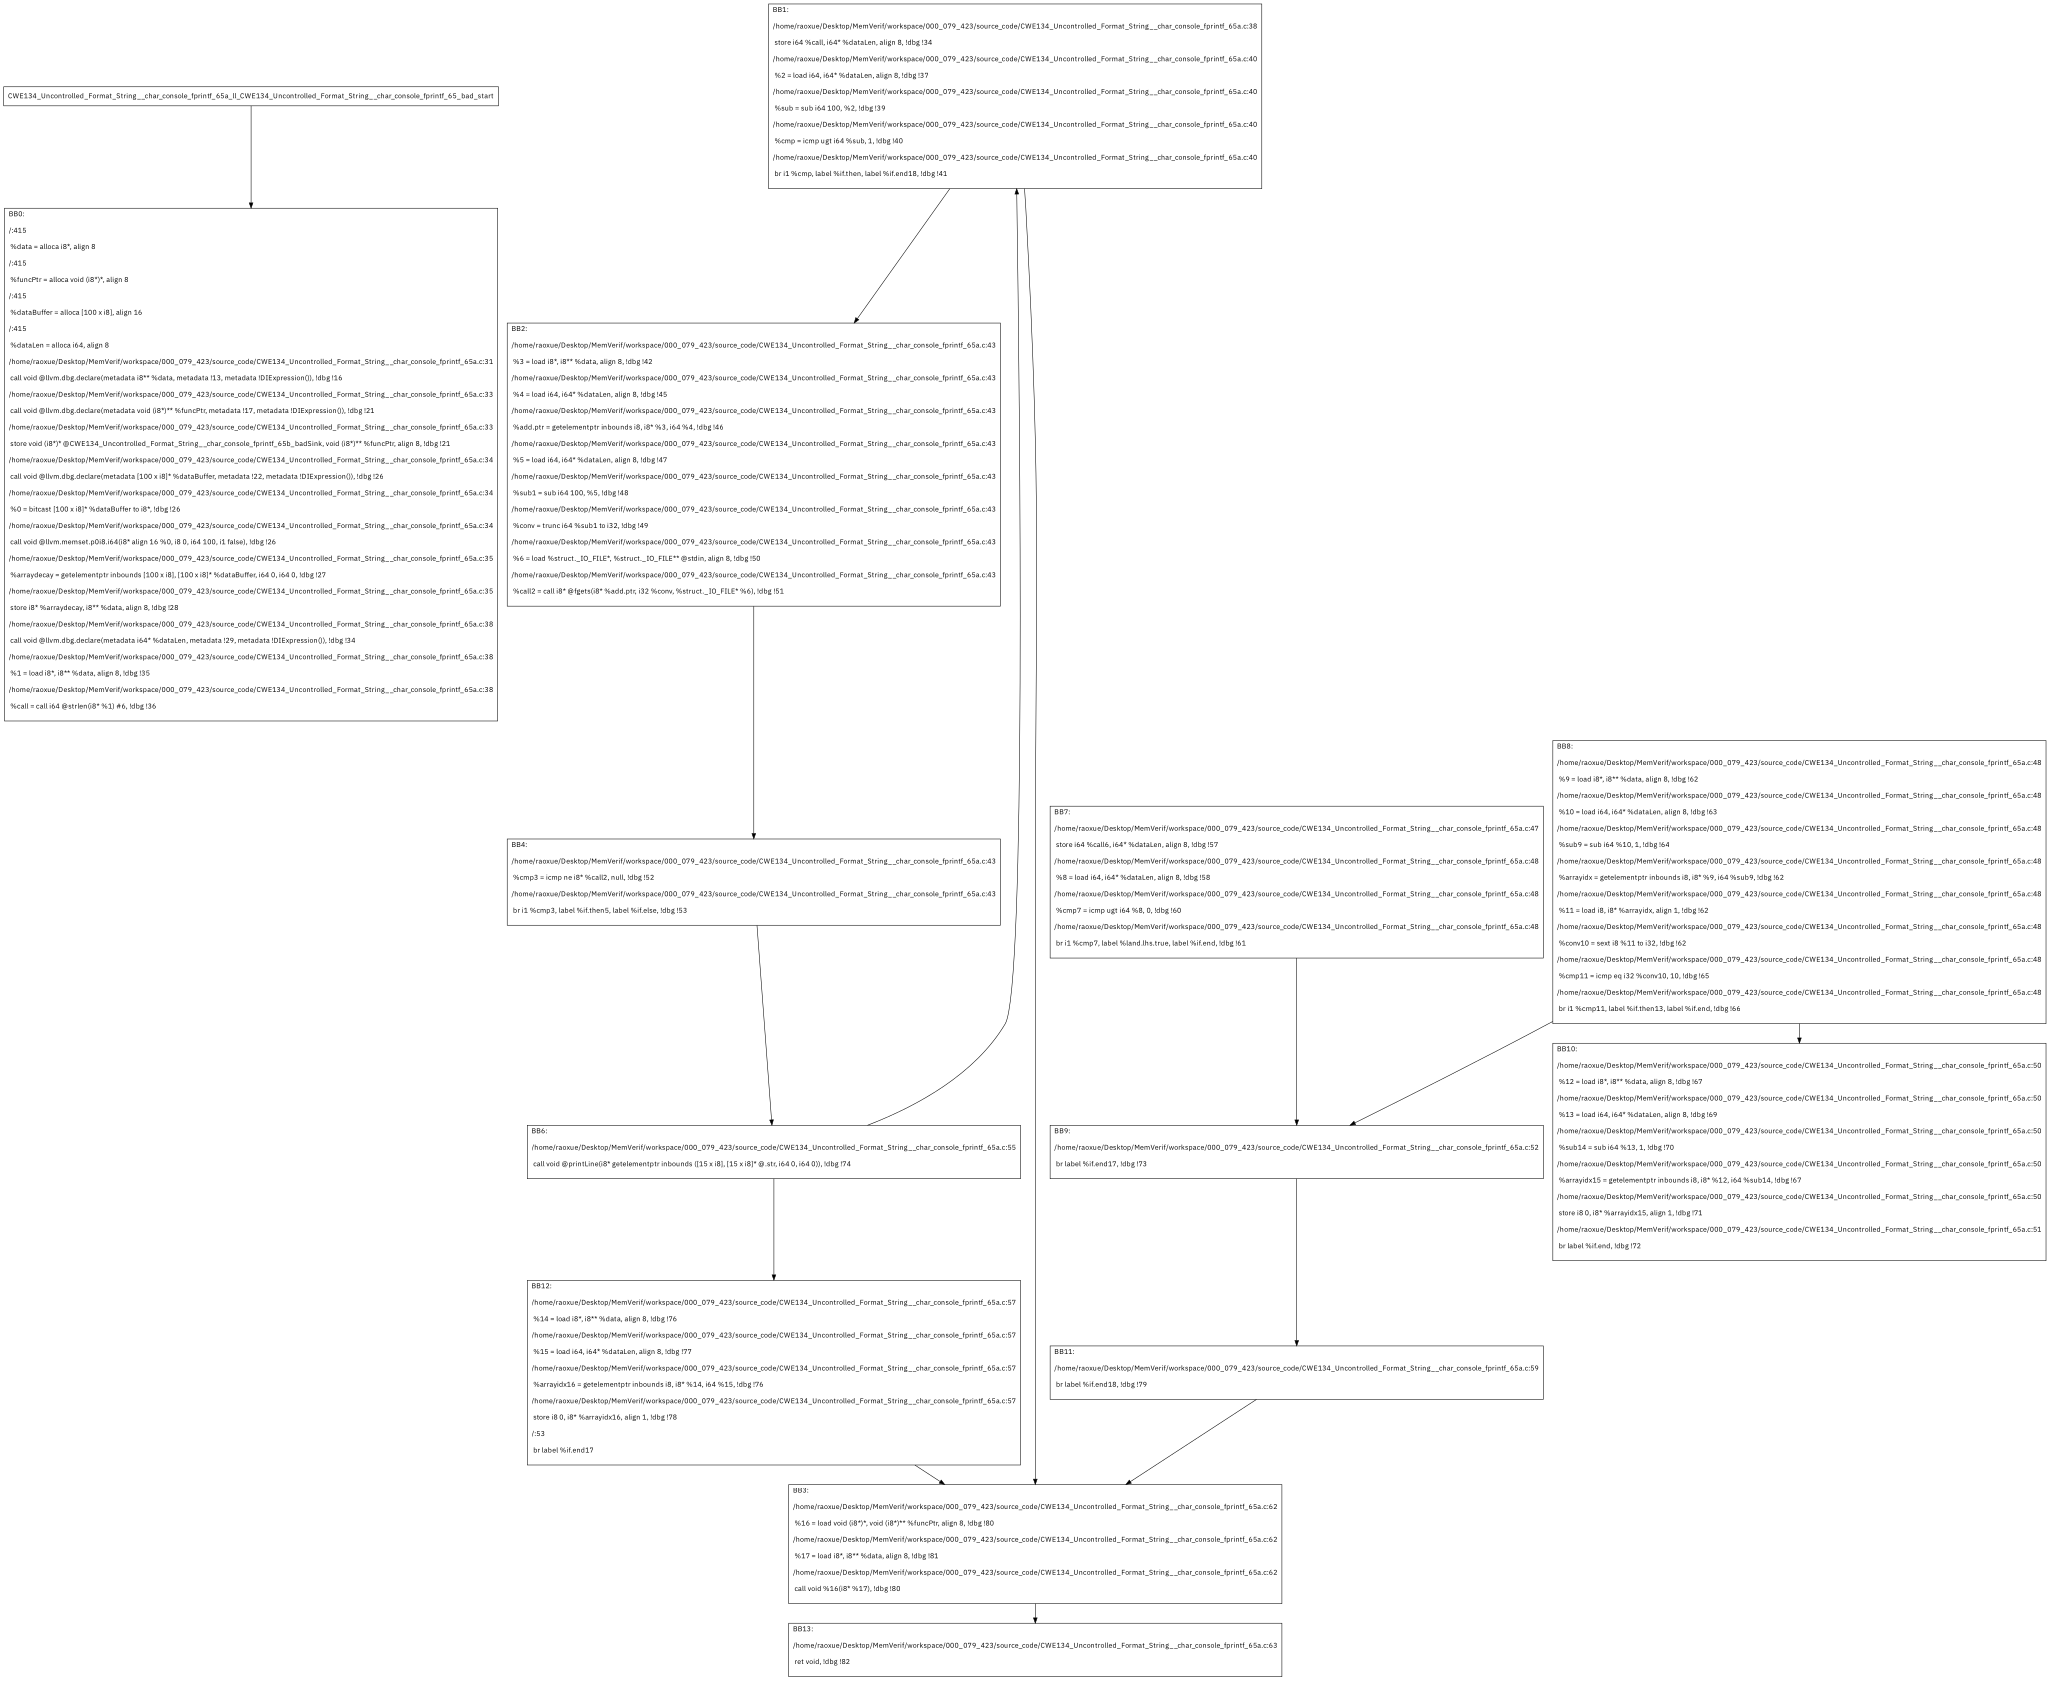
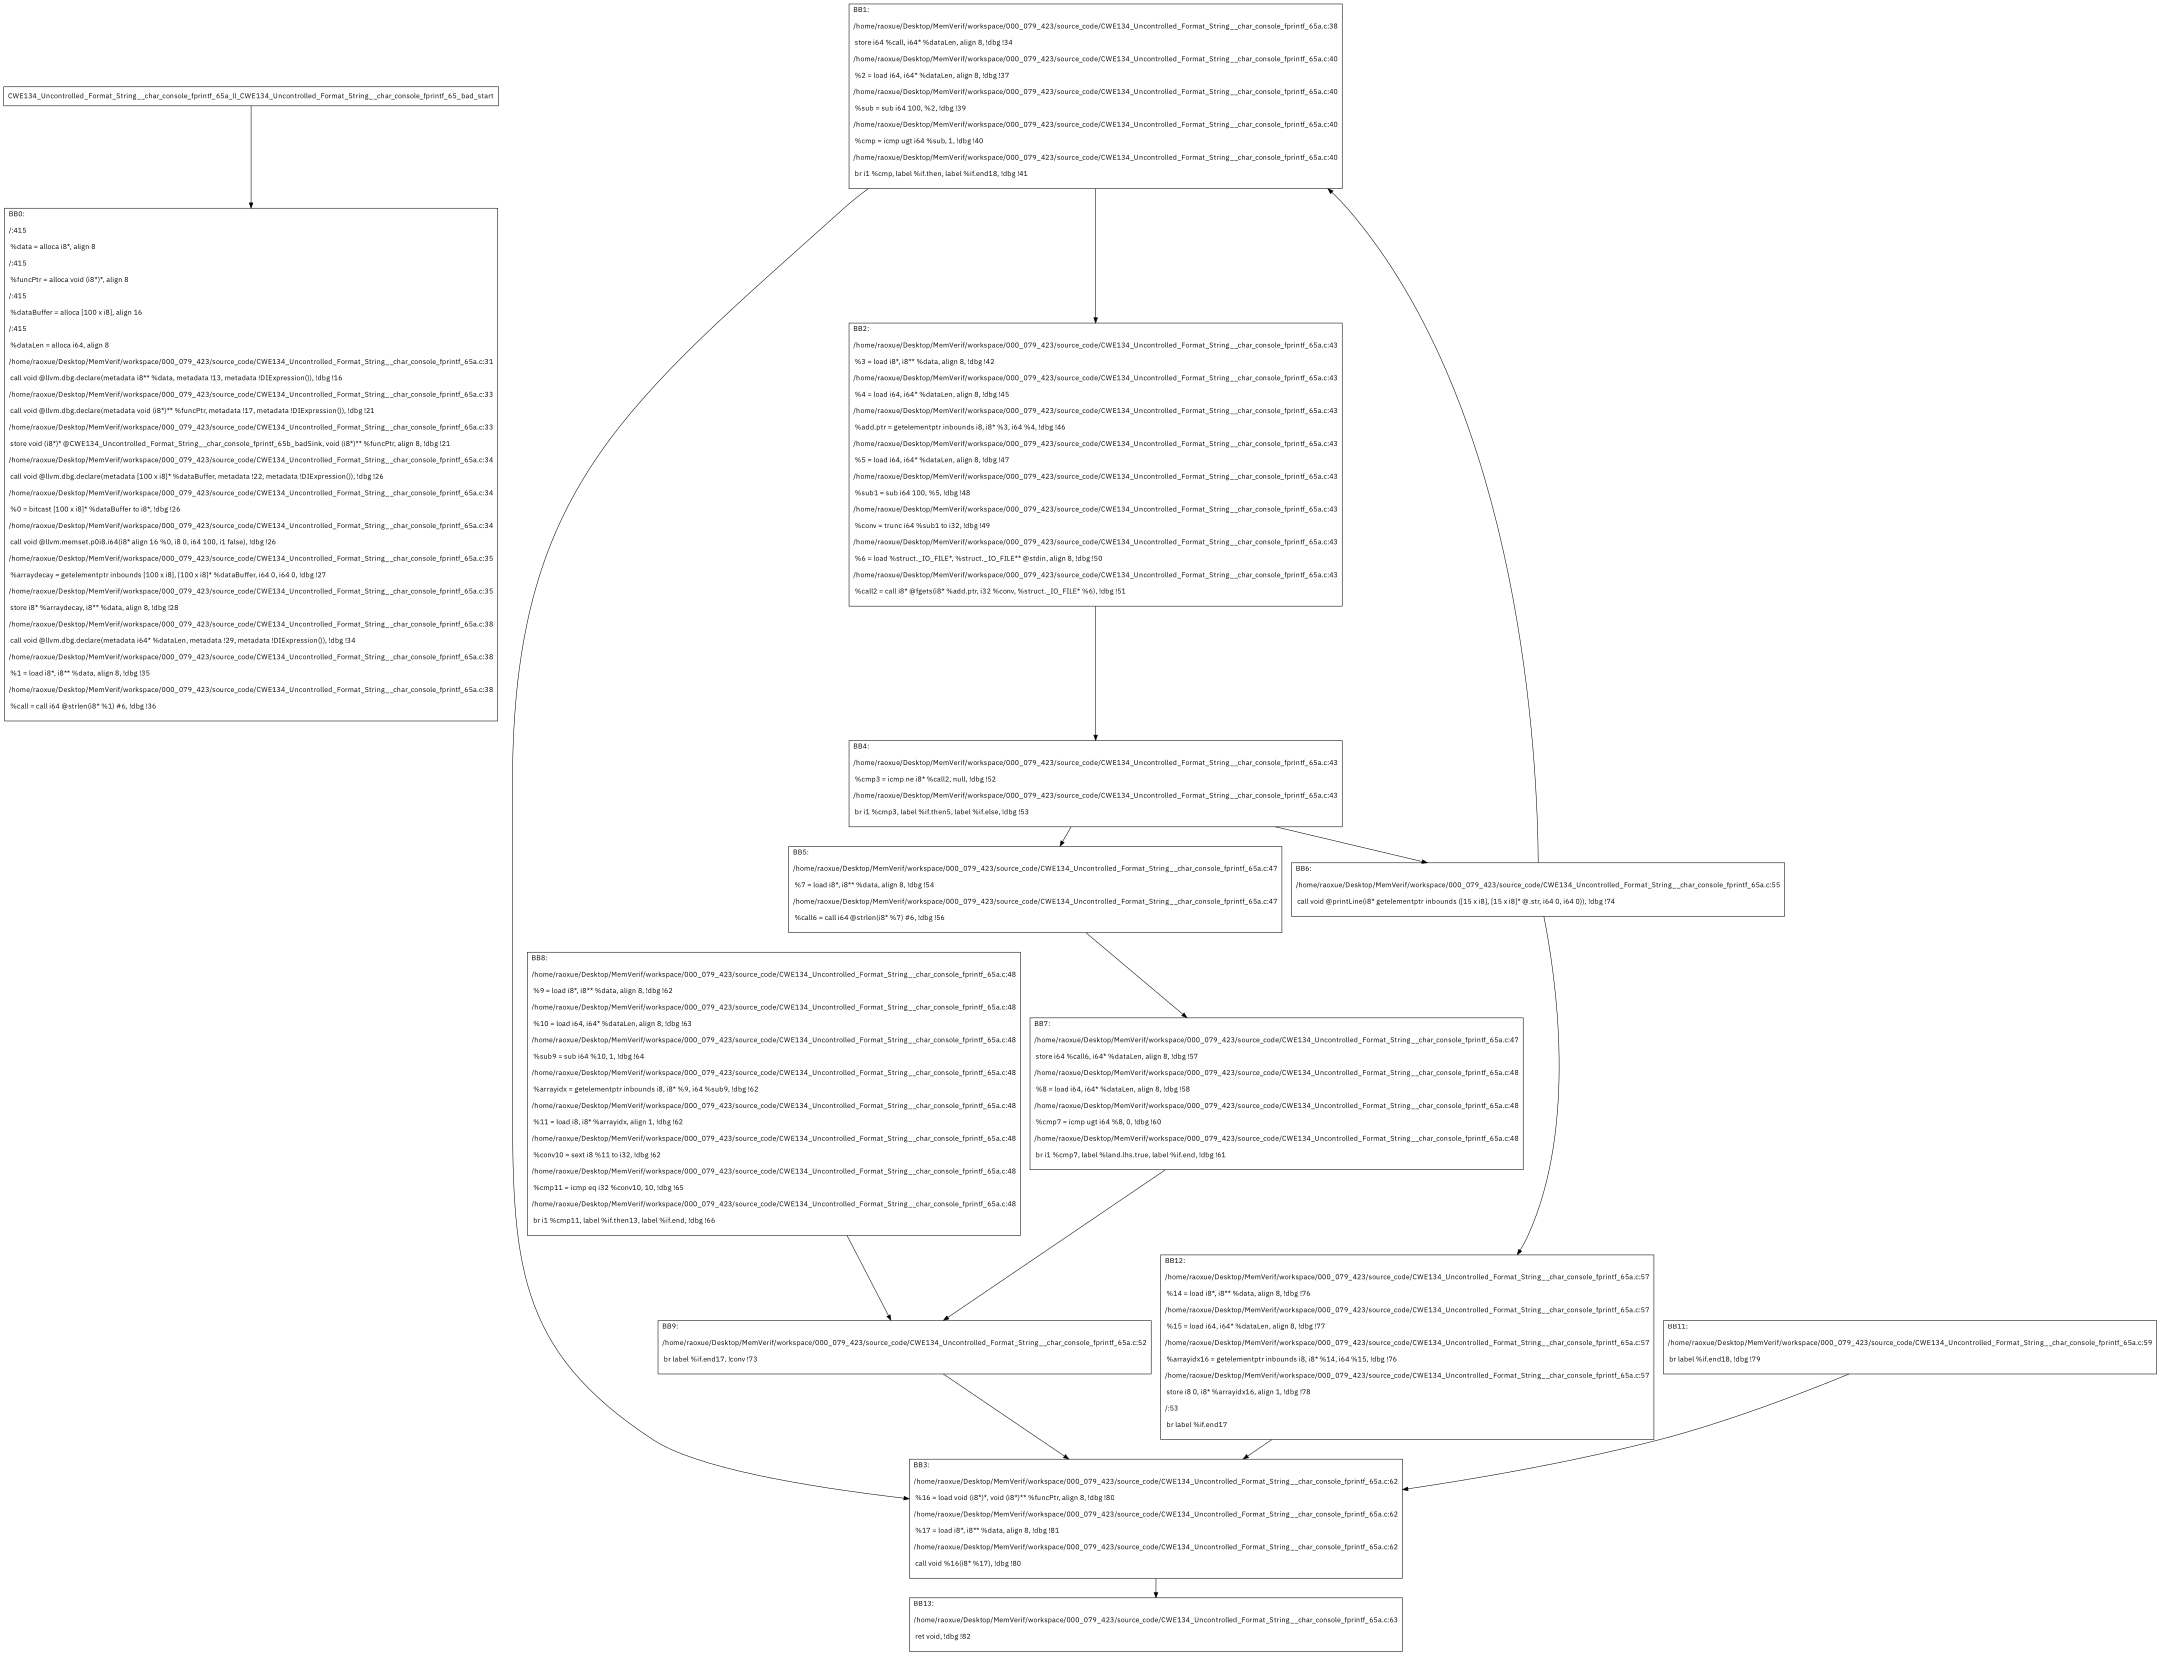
none -> (1035, 890)
(1799, 1152) -> none
(1101, 1164) -> (710, 1359)
(1297, 1260) -> (1004, 1415)
